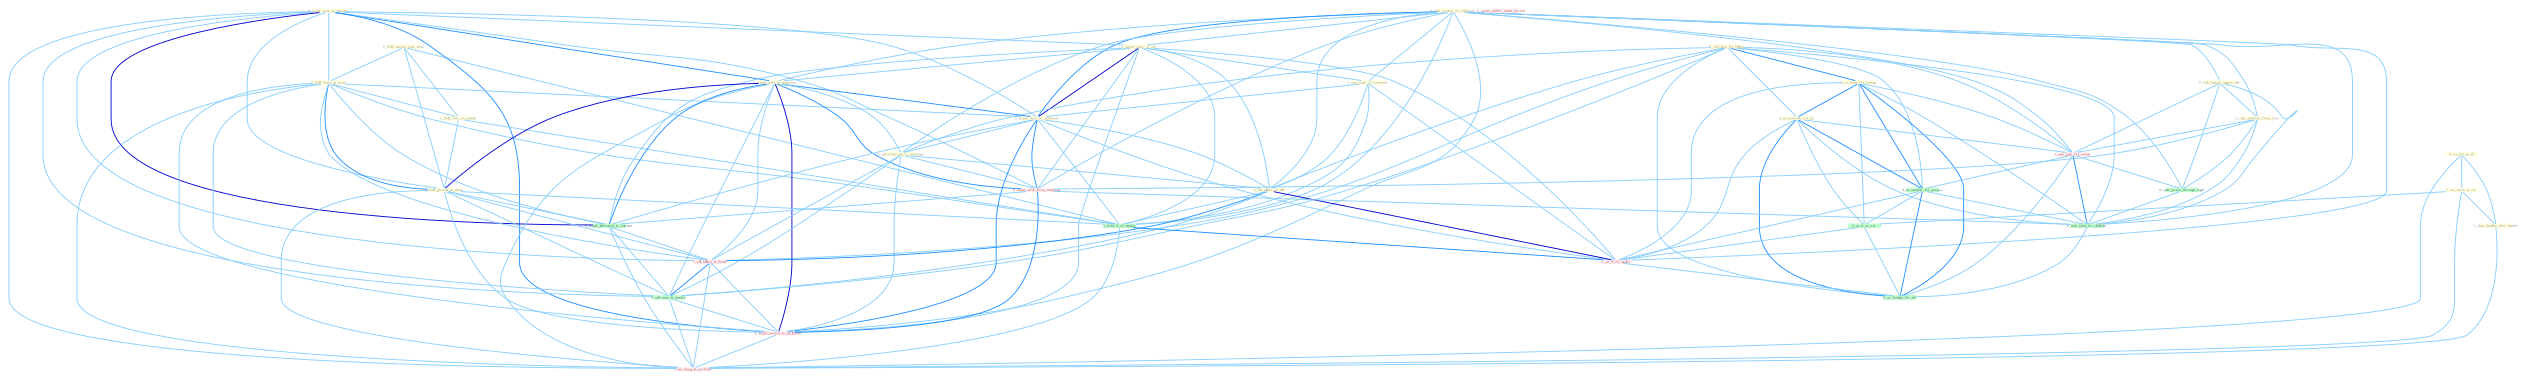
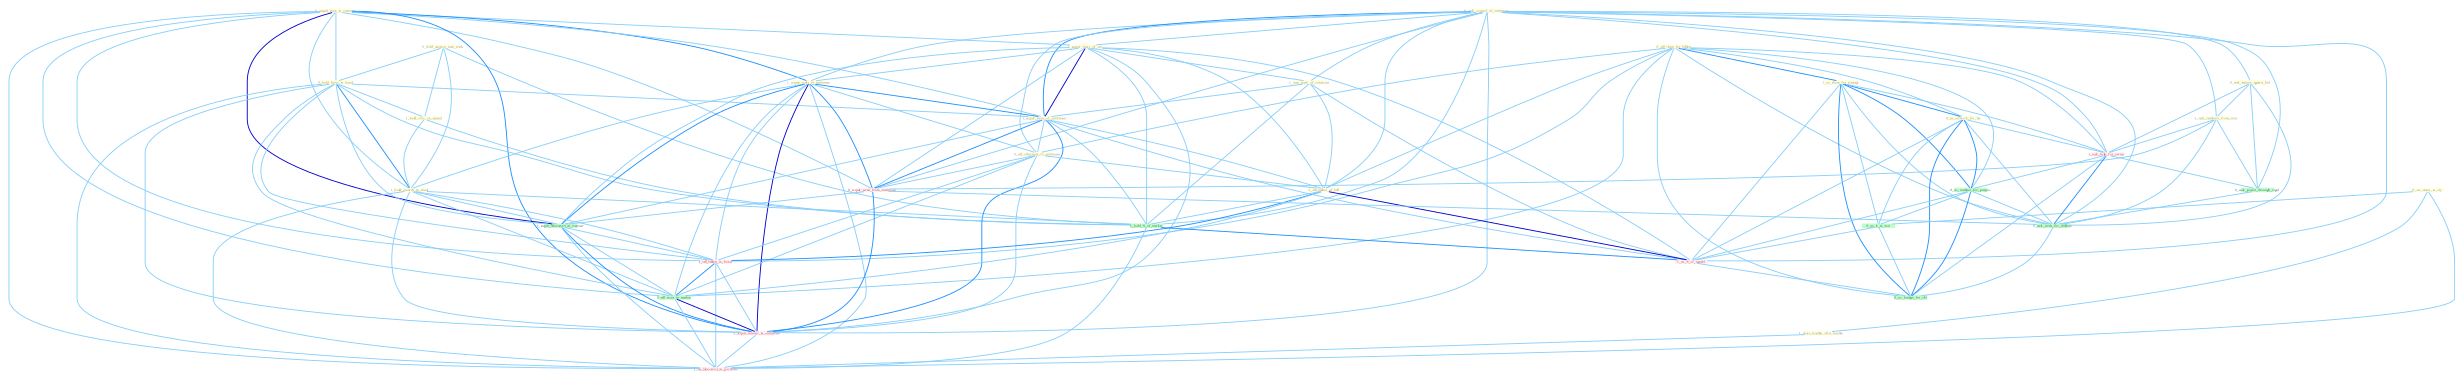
(1501, 11) -> none
(591, 105) -> (606, 127)
(2462, 154) -> none
none -> (647, 297)
(724, 315) -> (710, 313)
(693, 369) -> (716, 369)
